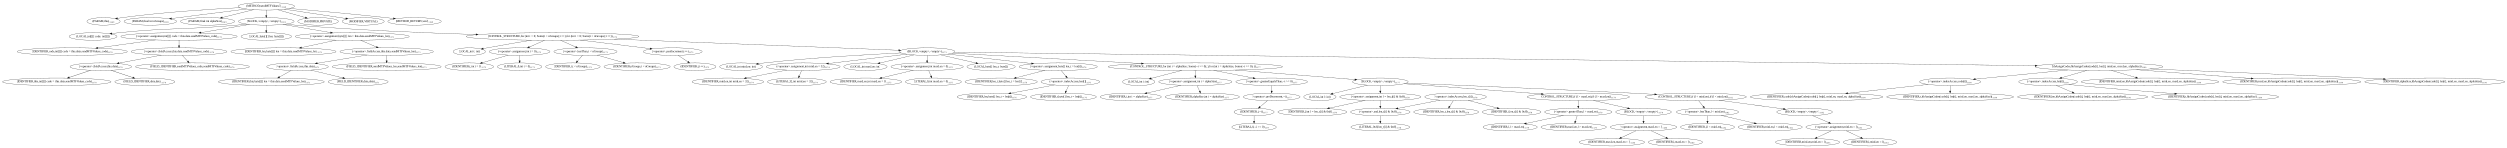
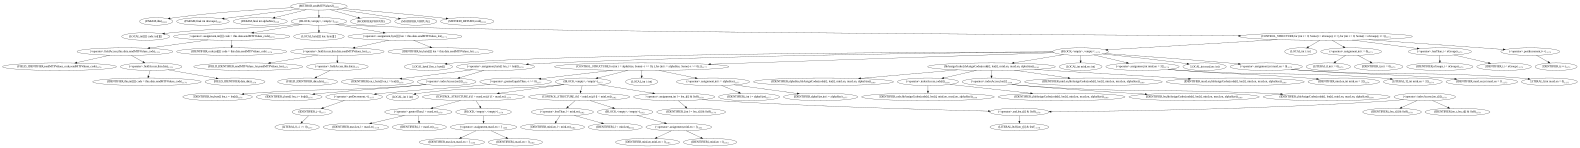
(827, 66) -> (1167, 66)
(271, 82) -> none
